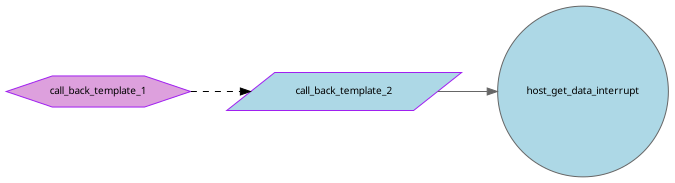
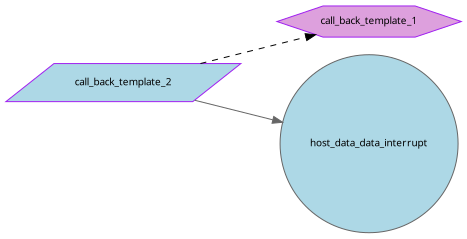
(216, 92) -> (253, 50)
(583, 92) -> (369, 144)
